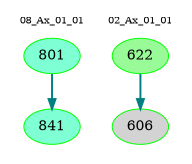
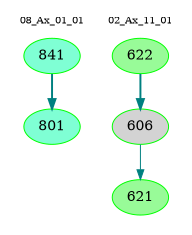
(140, 21) -> (140, 21)
(52, 87) -> (52, 87)
none -> (140, 197)
